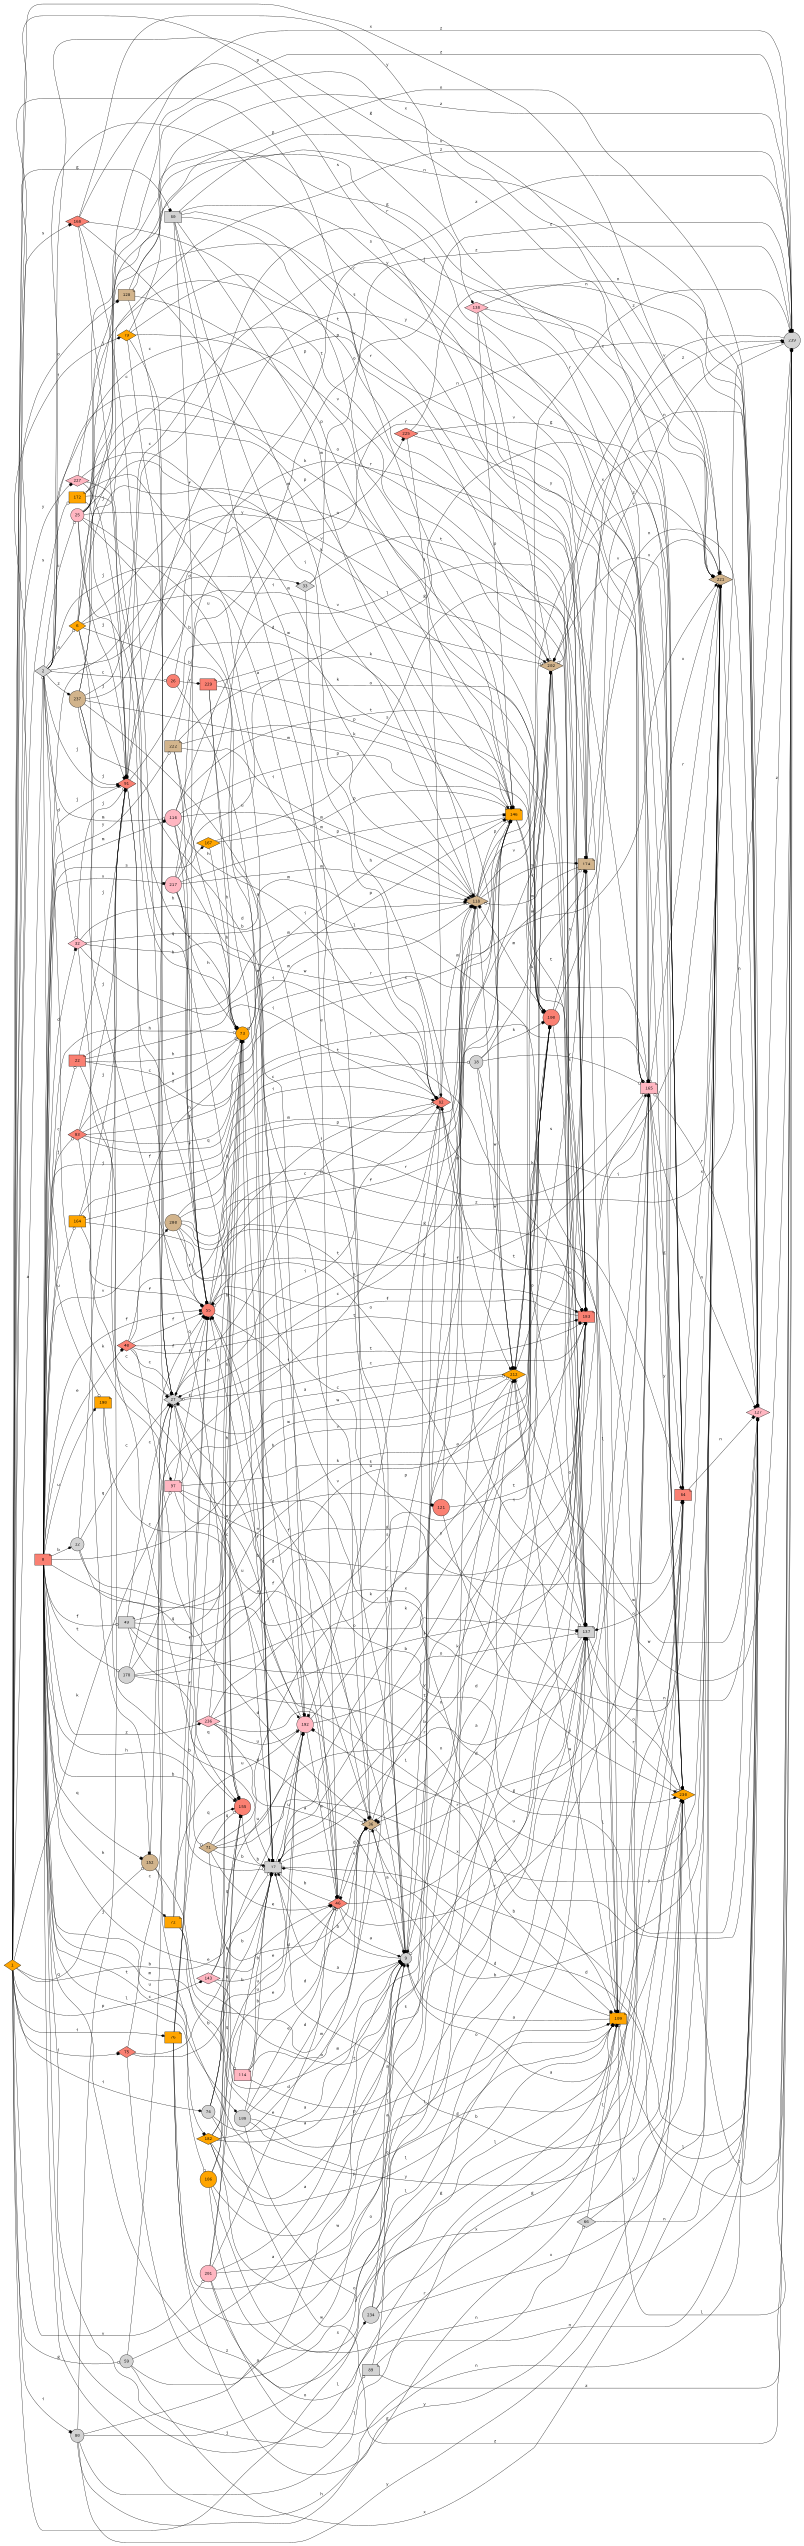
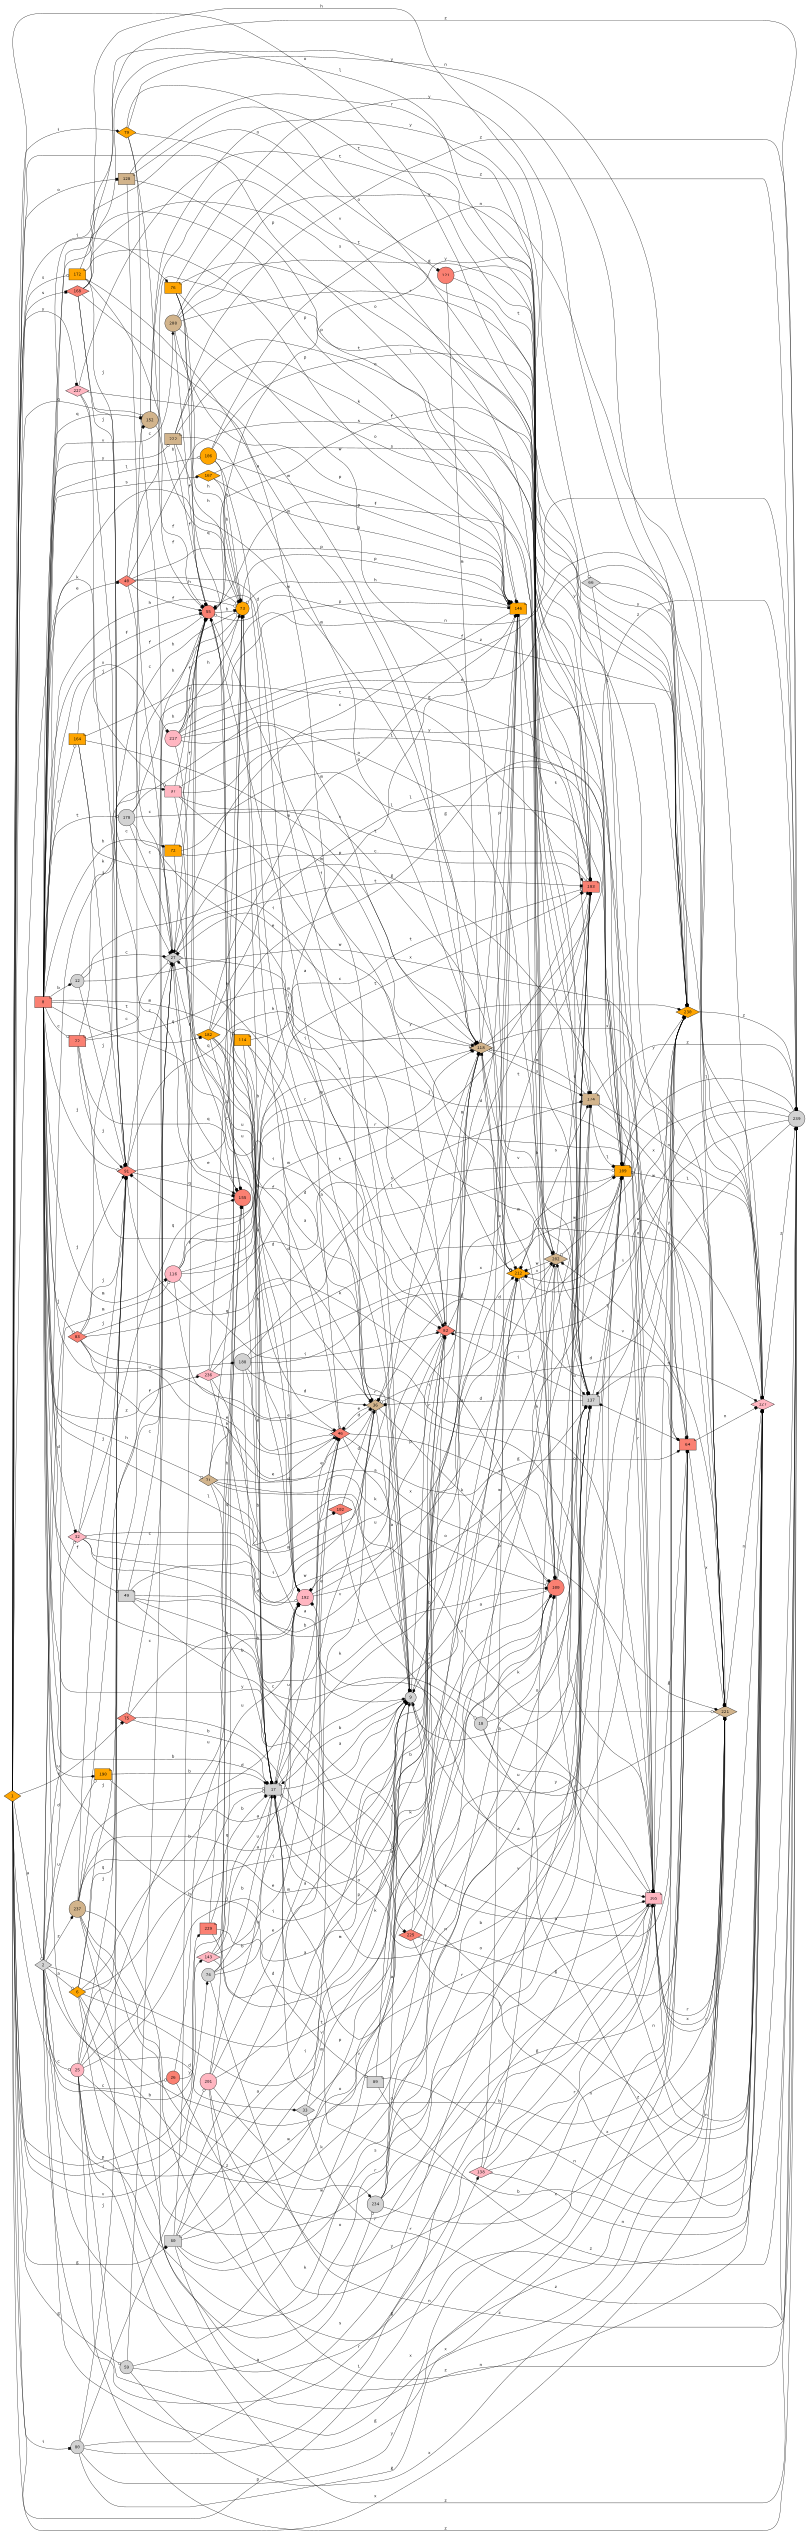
none -> (340, 1510)
(242, 2075) -> (242, 1040)
(324, 2202) -> (292, 2350)
